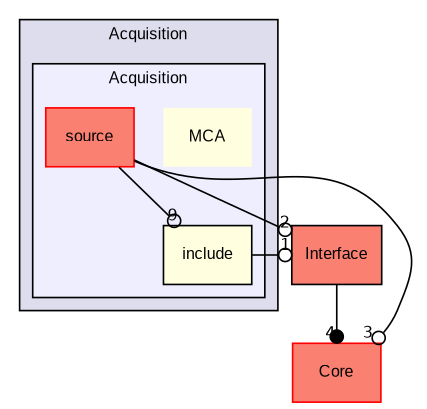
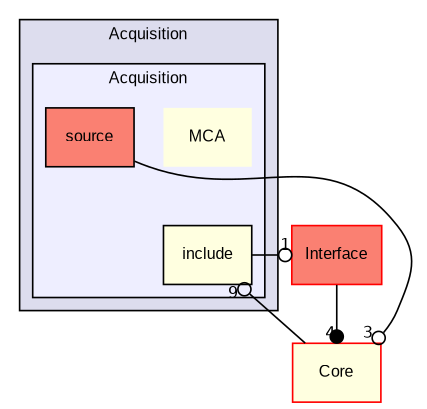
(90, 137) -> (90, 137)
(144, 192) -> (280, 321)
(207, 194) -> none
(337, 255) -> (337, 255)
(337, 373) -> (337, 373)
